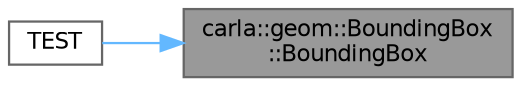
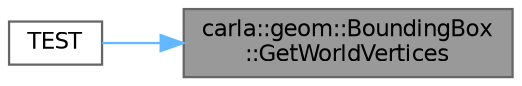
(348, 43) -> (348, 43)
